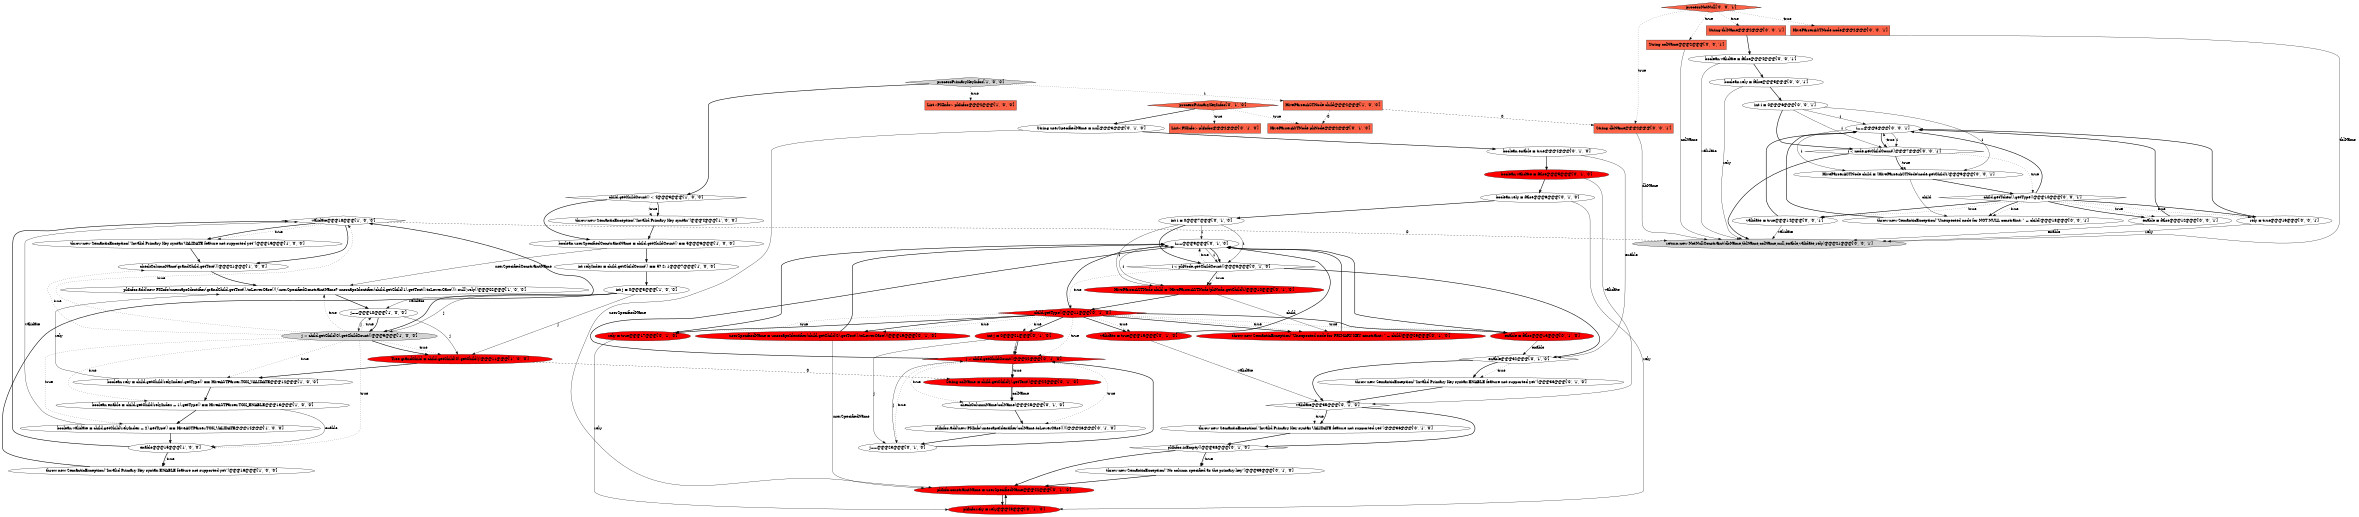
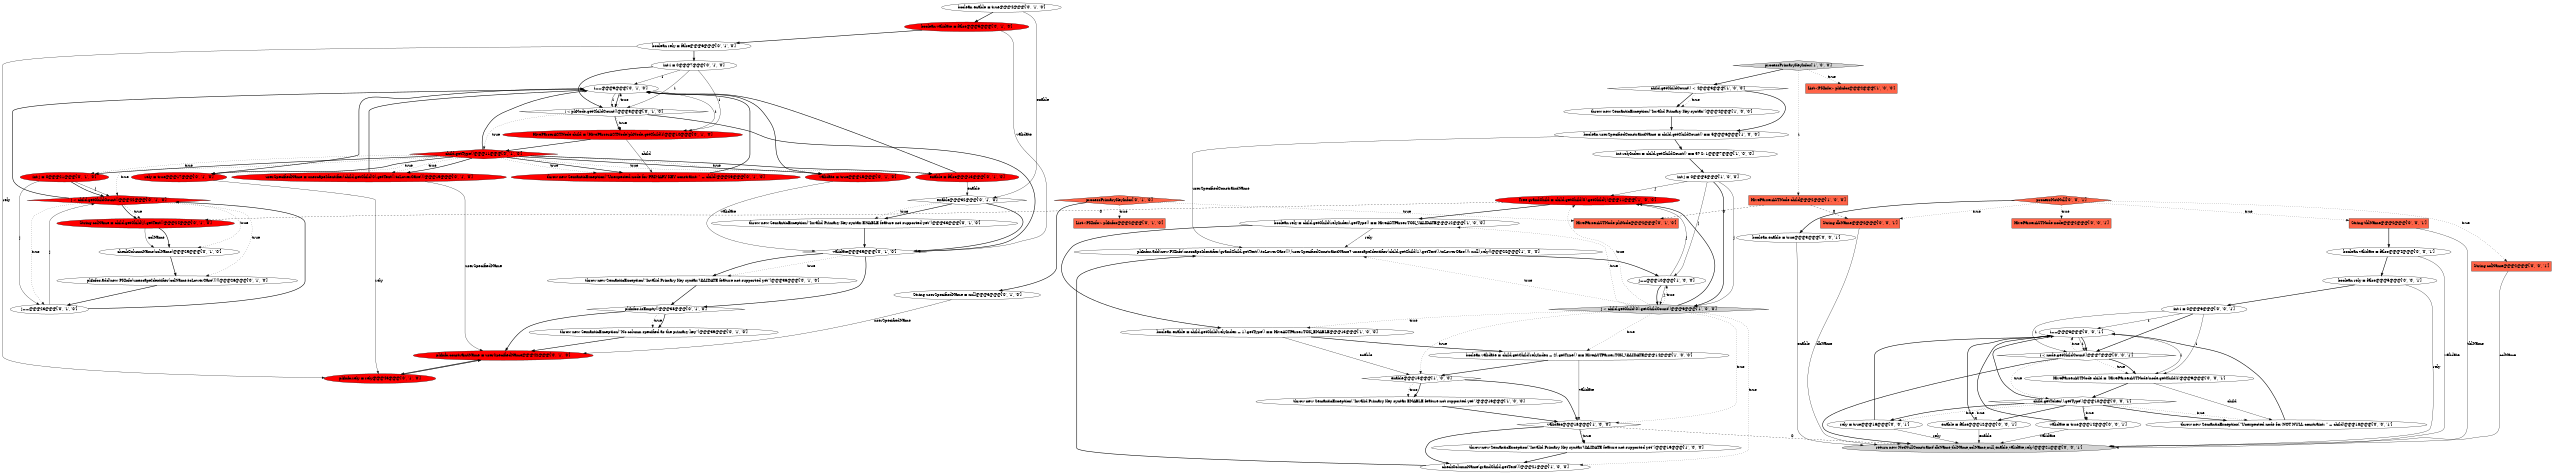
(1318, 141) -> none
none -> (1796, 238)
(1474, 286) -> (921, 149)
(417, 301) -> (1699, 223)
(359, 336) -> (1659, 309)
(170, 448) -> (1421, 379)
